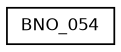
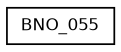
(61, 26) -> (61, 26)
